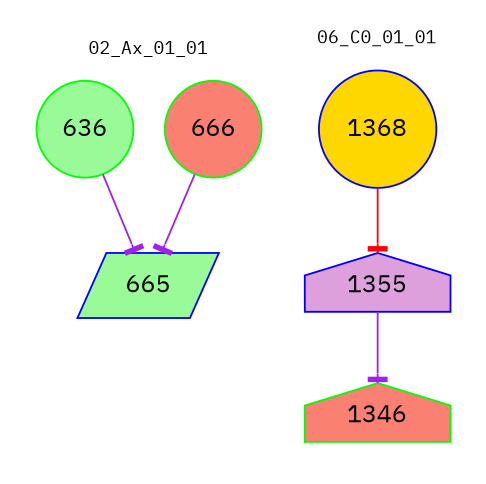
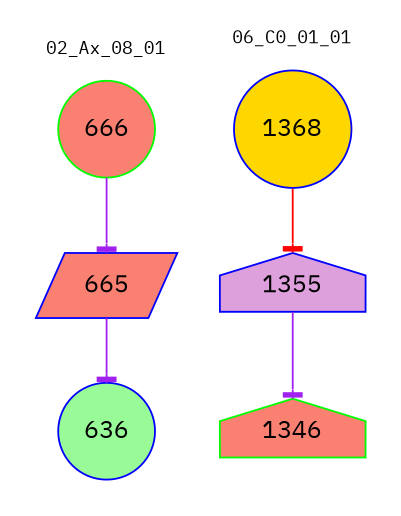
(149, 49) -> (107, 49)
(85, 129) -> (107, 431)
(117, 209) -> (107, 346)
(148, 285) -> (107, 285)
